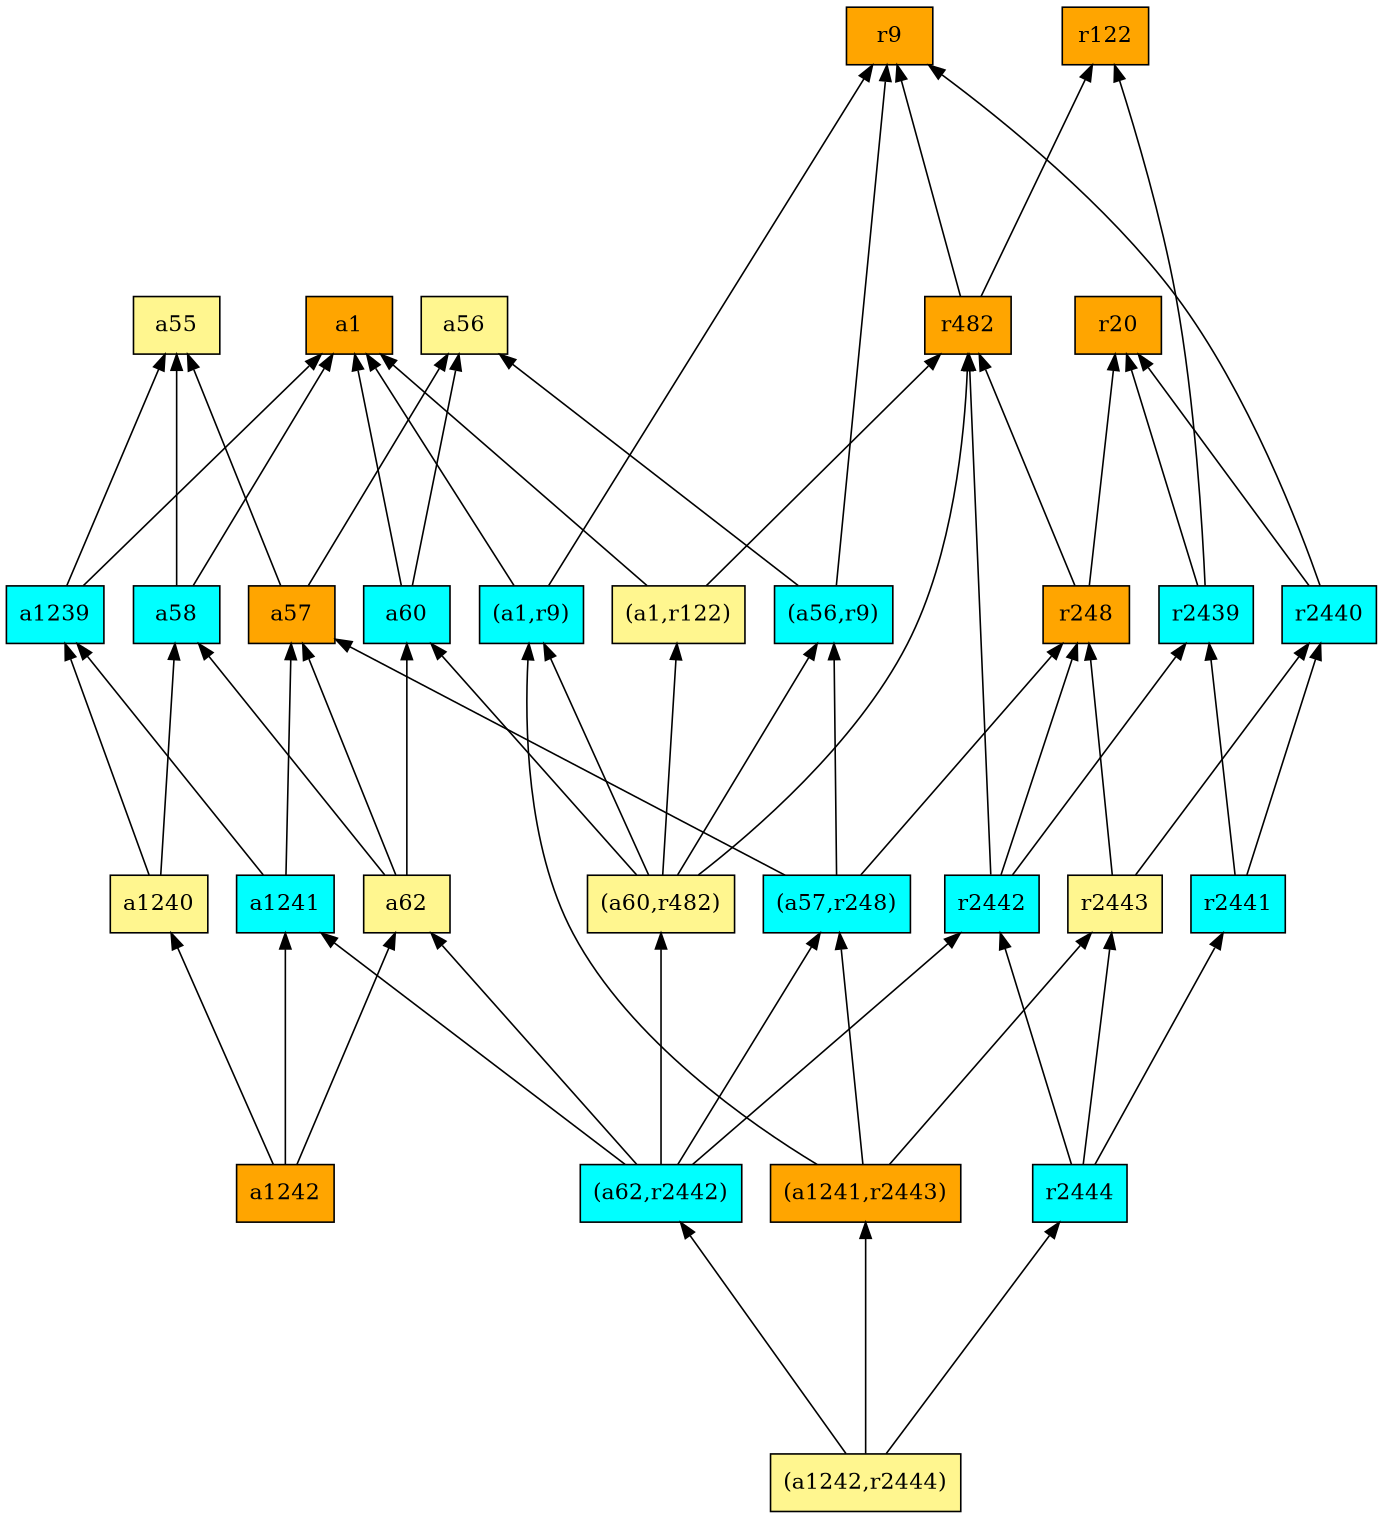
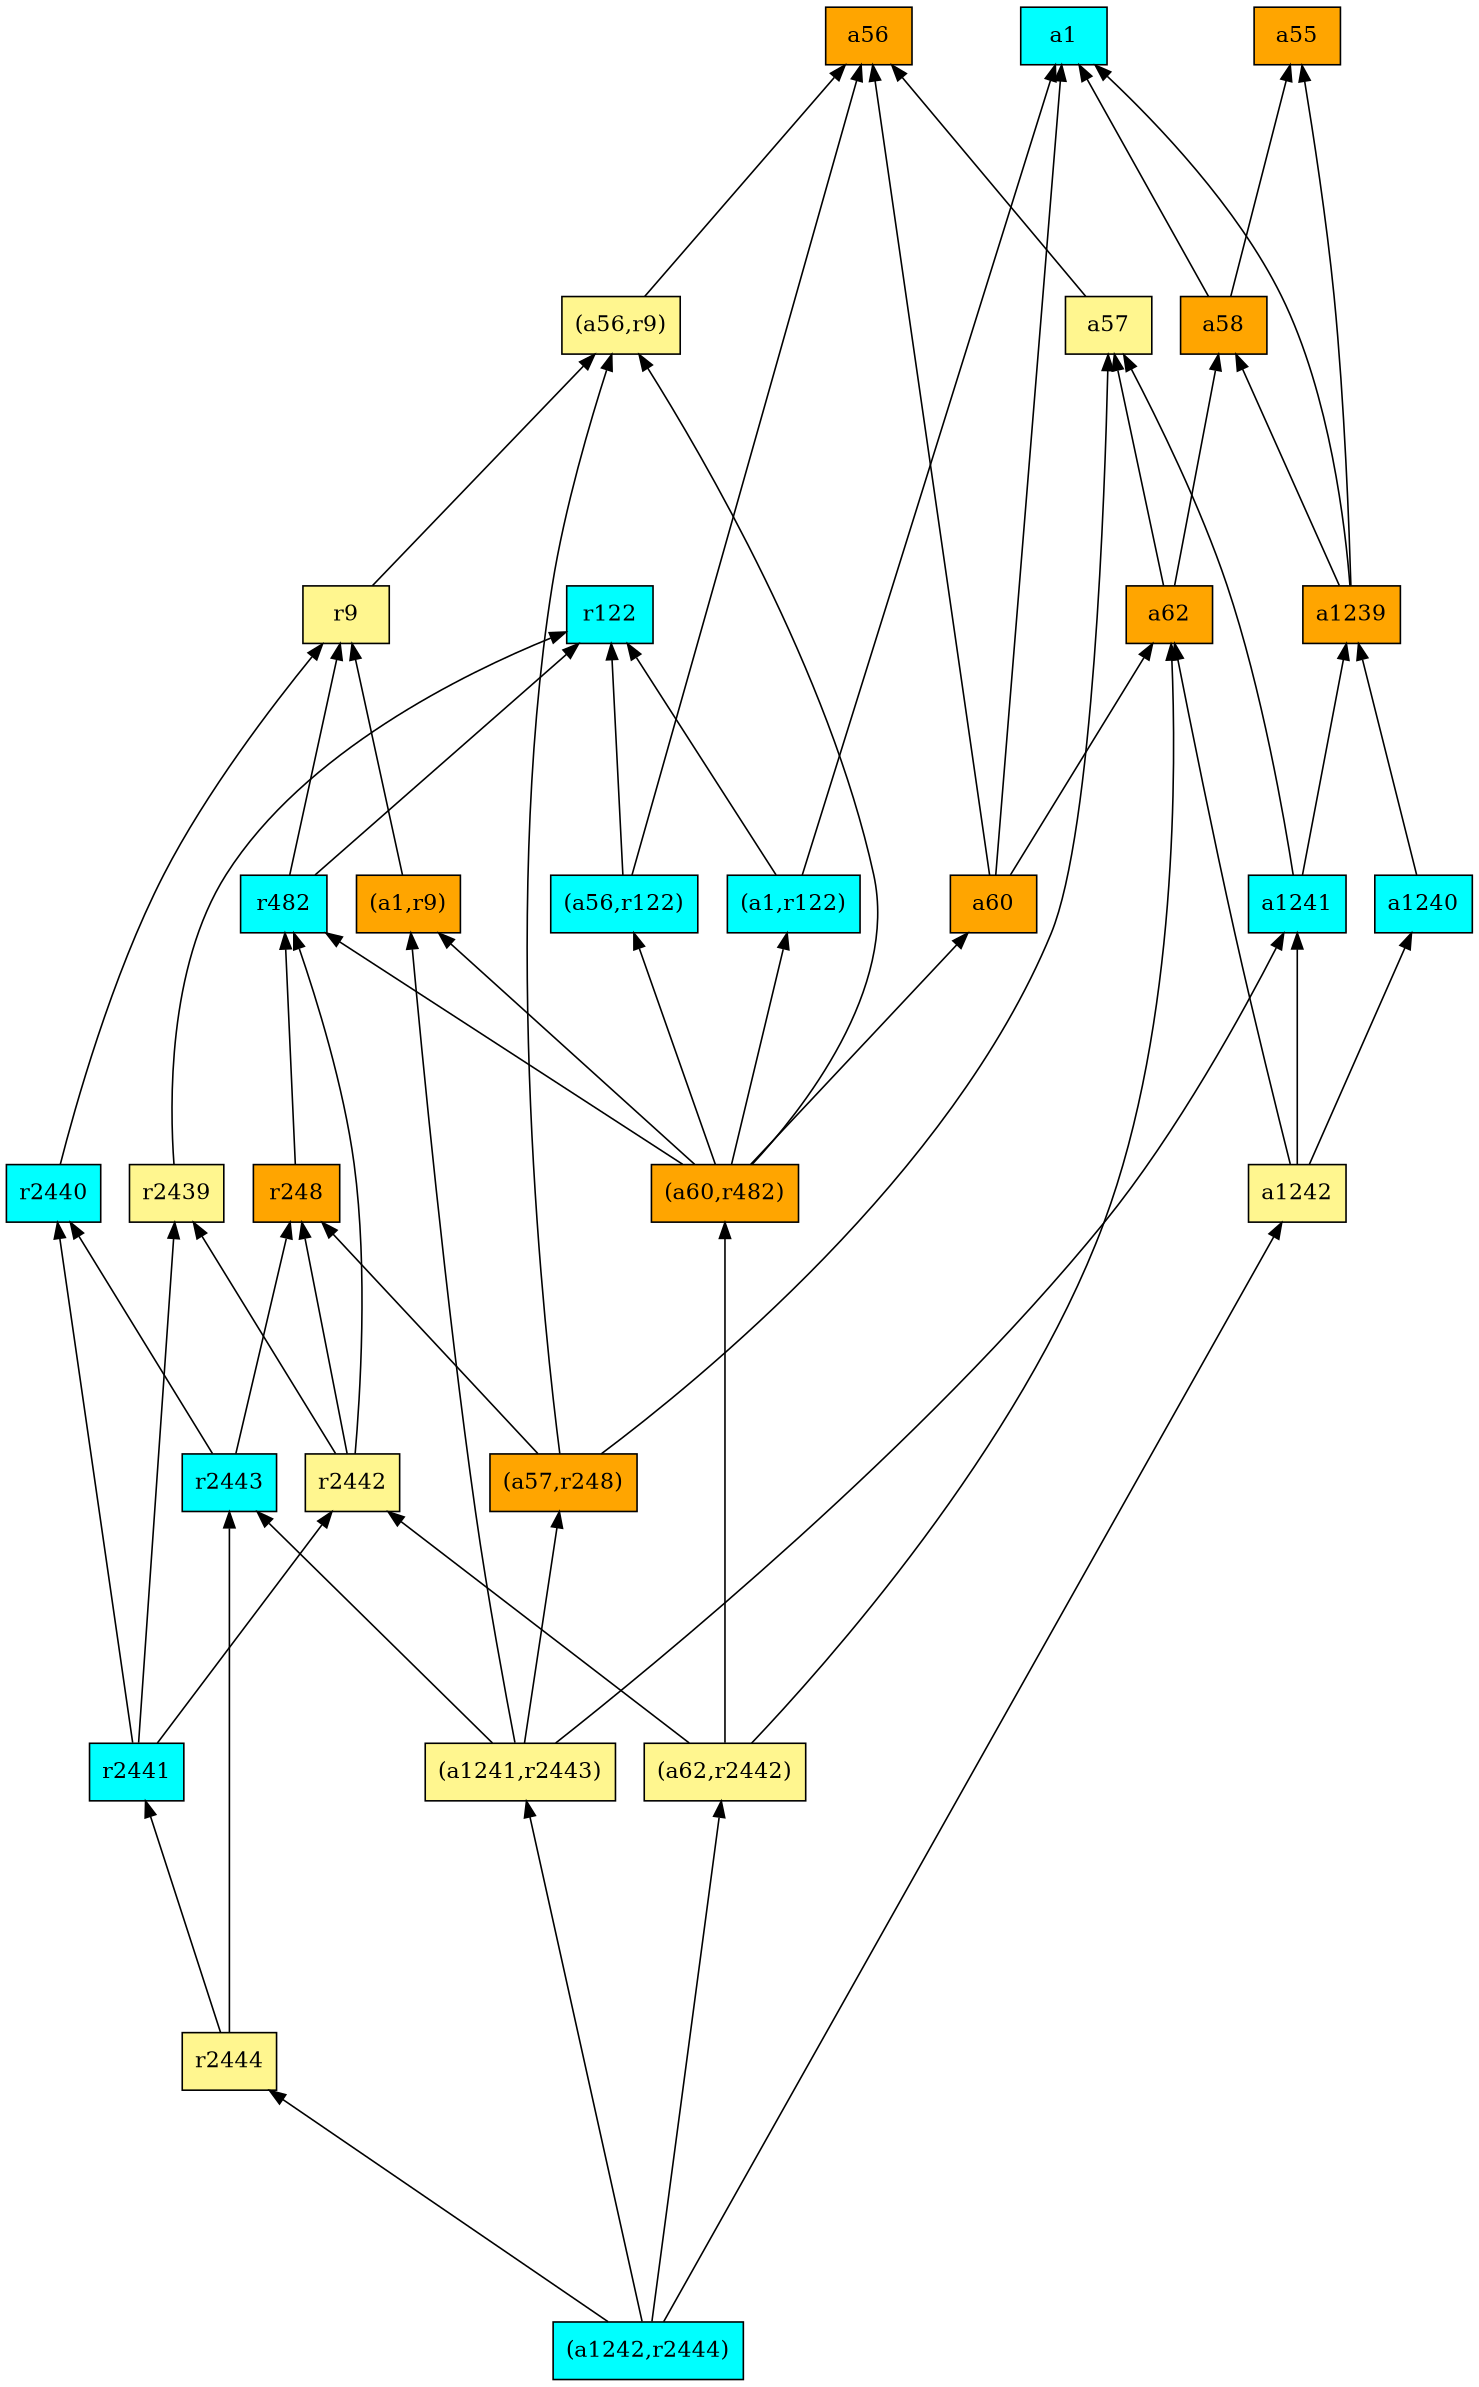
(890, 36) -> (346, 615)
(1105, 36) -> (610, 615)
(177, 325) -> (1297, 36)
(349, 325) -> (1064, 36)
(464, 325) -> (869, 36)
(968, 325) -> (284, 904)
(1118, 325) -> none
(861, 333) -> (478, 476)
(817, 476) -> (706, 766)
(445, 477) -> none
(237, 478) -> none
(55, 615) -> (1352, 615)
(177, 615) -> (1224, 325)
(292, 615) -> (1109, 325)
(407, 615) -> (994, 904)
(532, 615) -> (408, 904)
(679, 615) -> (794, 904)
(834, 615) -> (621, 325)
(1206, 615) -> (177, 1193)
(407, 767) -> (1071, 777)
(167, 773) -> (1291, 477)
(159, 904) -> (1424, 904)
(407, 904) -> (1169, 615)
none -> (624, 904)
(661, 904) -> (725, 1193)
(837, 904) -> (564, 1483)
(992, 904) -> (352, 1483)
(1115, 904) -> (229, 1483)
(480, 1054) -> (959, 1383)
(745, 1056) -> none
(1038, 1056) -> (240, 1634)
(285, 1193) -> (1297, 1193)
(661, 1193) -> (725, 1772)
(866, 1193) -> (520, 1772)
(1080, 1193) -> (229, 2061)
(866, 1483) -> (648, 2351)
none -> (969, 1779)
